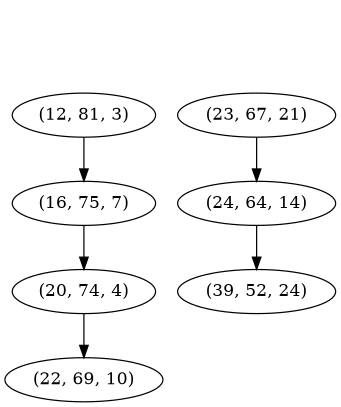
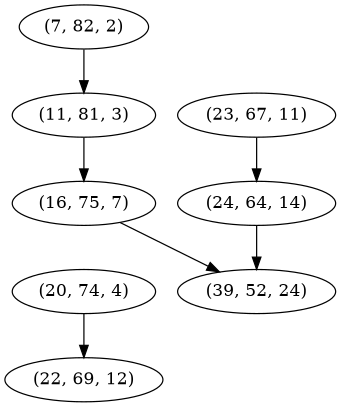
none -> (84, 27)
(84, 115) -> (84, 115)
(257, 115) -> (257, 115)
(84, 241) -> (164, 244)
(84, 380) -> (84, 380)
